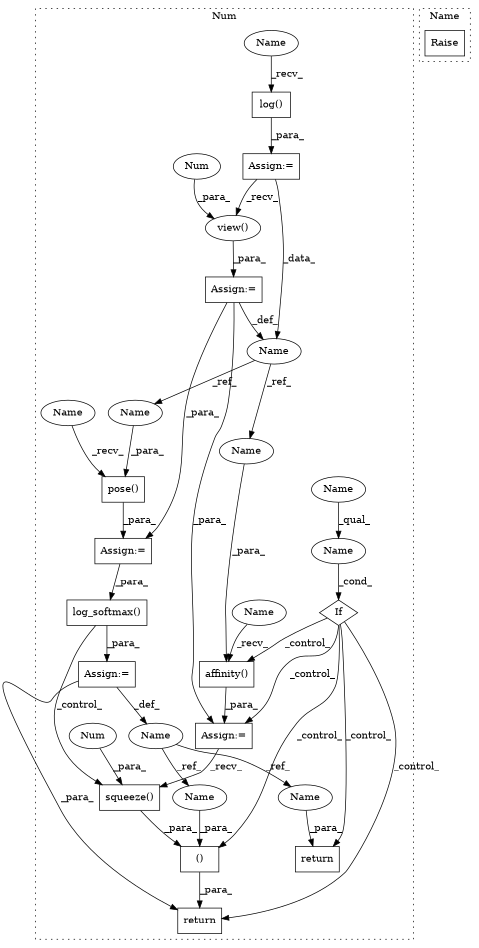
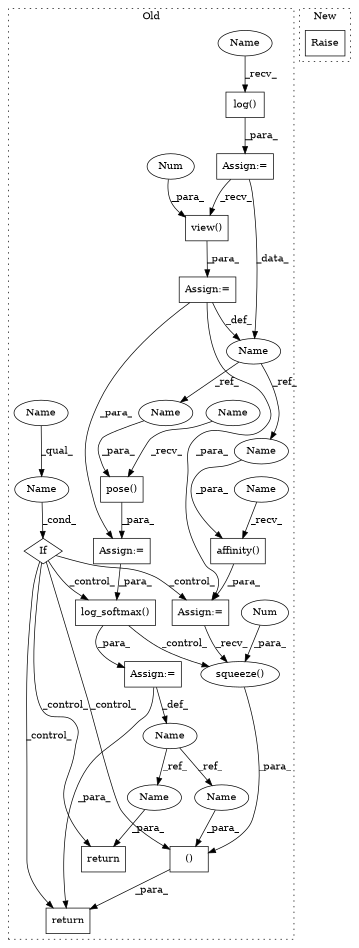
(225, 17) -> (151, 17)
(445, 17) -> (325, 17)
(233, 228) -> (207, 228)
(289, 636) -> (63, 581)
(130, 798) -> (240, 674)
